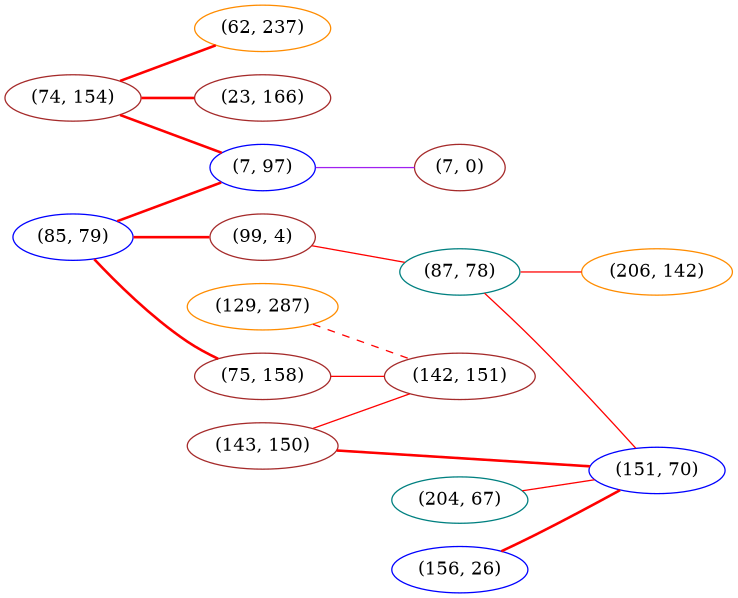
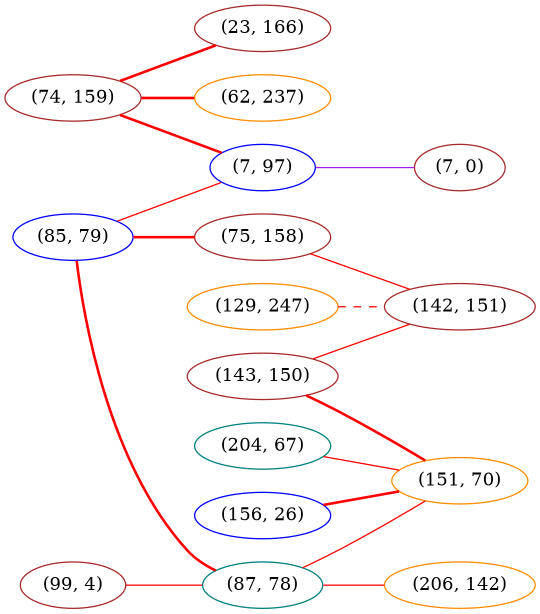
(73, 98) -> (73, 98)
(169, 202) -> (169, 202)
(171, 237) -> (117, 430)
(263, 307) -> (263, 307)
(657, 470) -> (460, 481)
